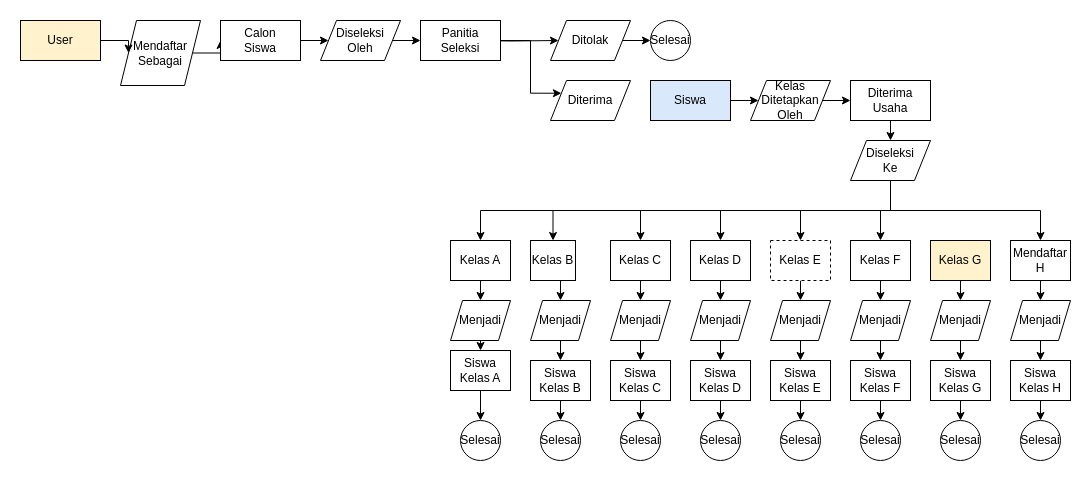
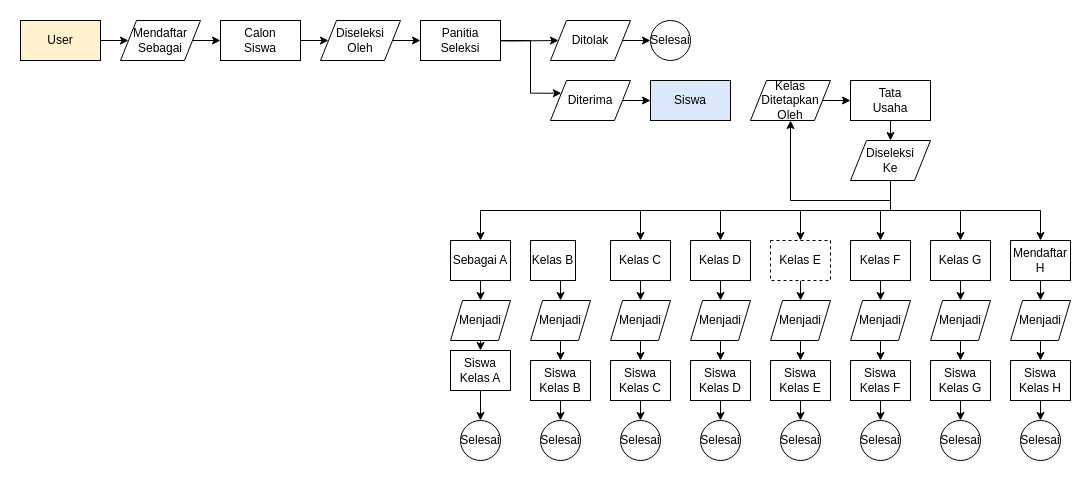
(161, 53) -> (161, 41)
none -> (633, 101)
(741, 101) -> none
(891, 101) -> (891, 101)
(553, 223) -> (804, 201)
none -> (961, 223)
(481, 261) -> (481, 261)
(961, 261) -> (961, 261)
